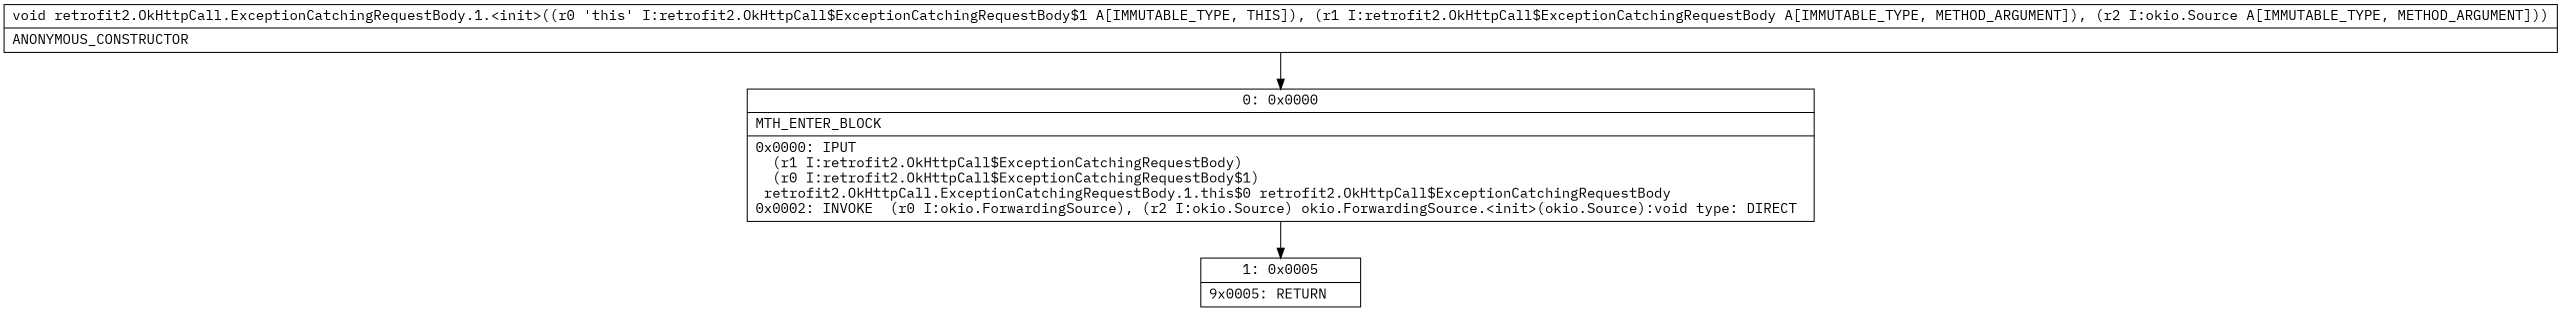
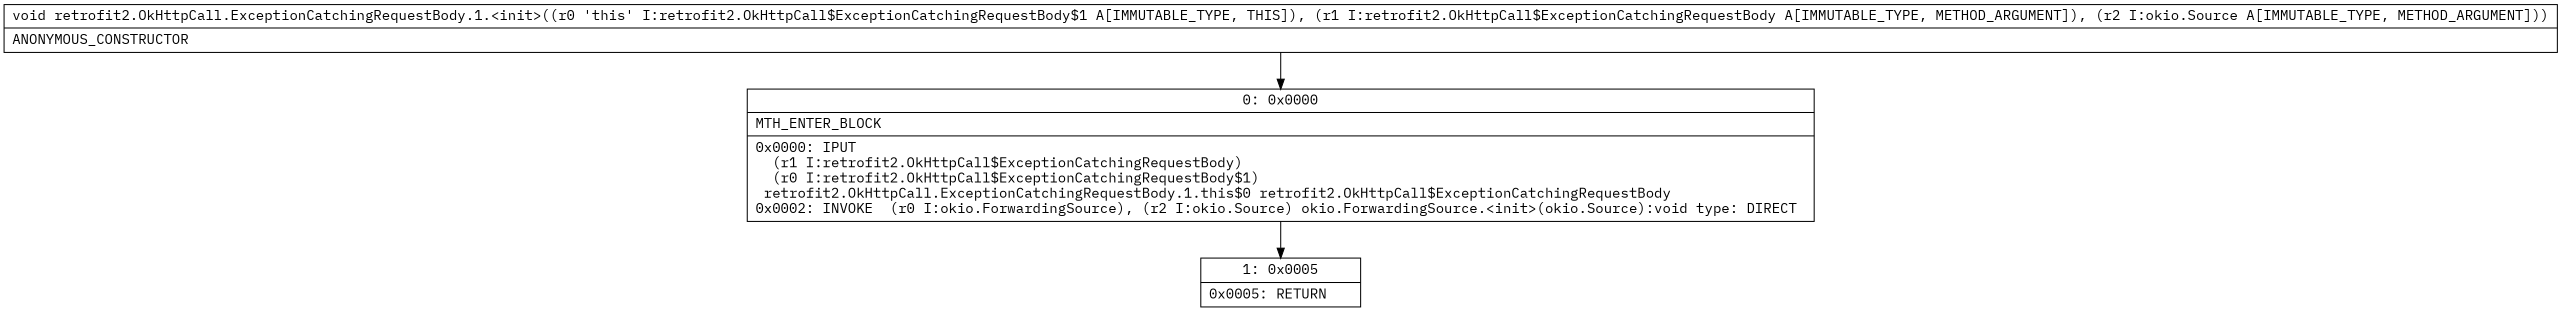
(1281, 294) -> (1281, 294)
